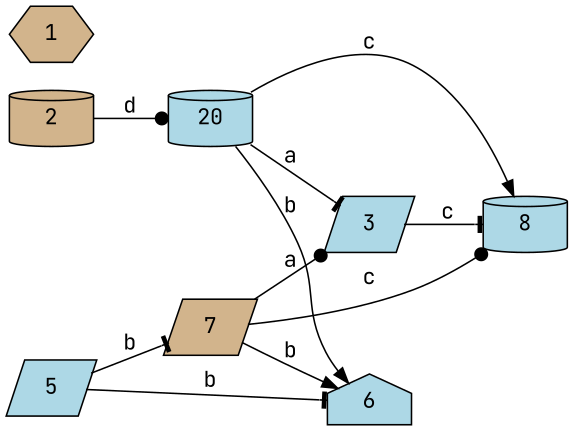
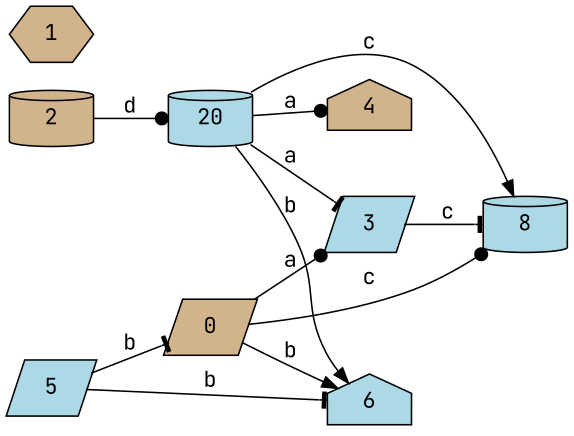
none -> (369, 108)
(210, 327) -> (210, 327)
